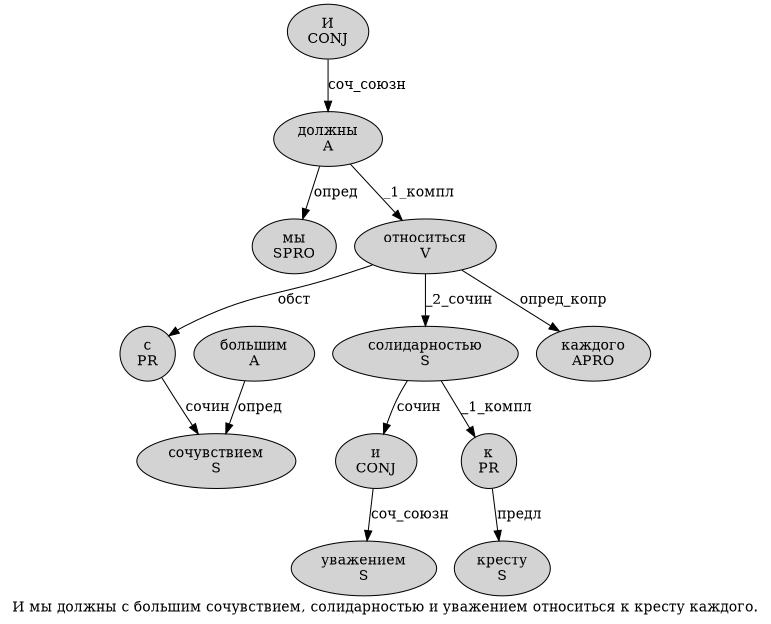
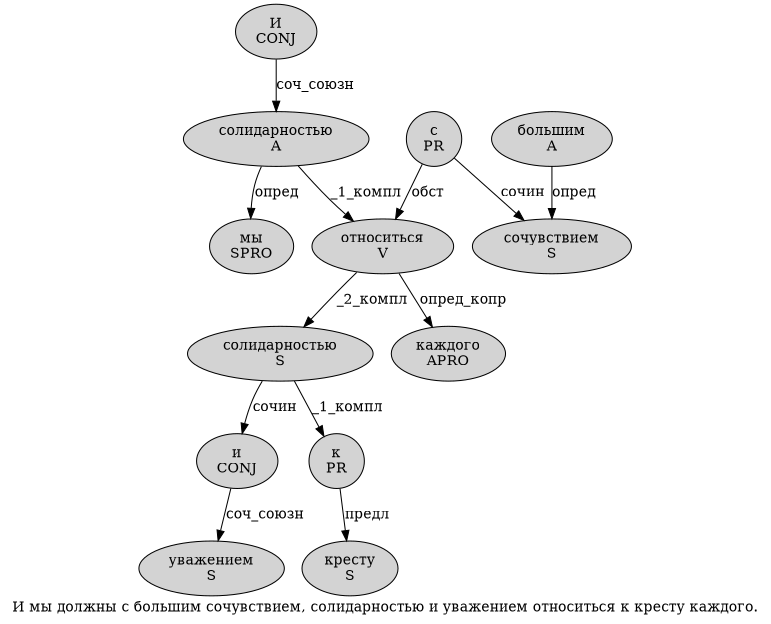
(328, 139) -> (276, 139)
(274, 294) -> (411, 187)
(459, 300) -> (373, 300)
